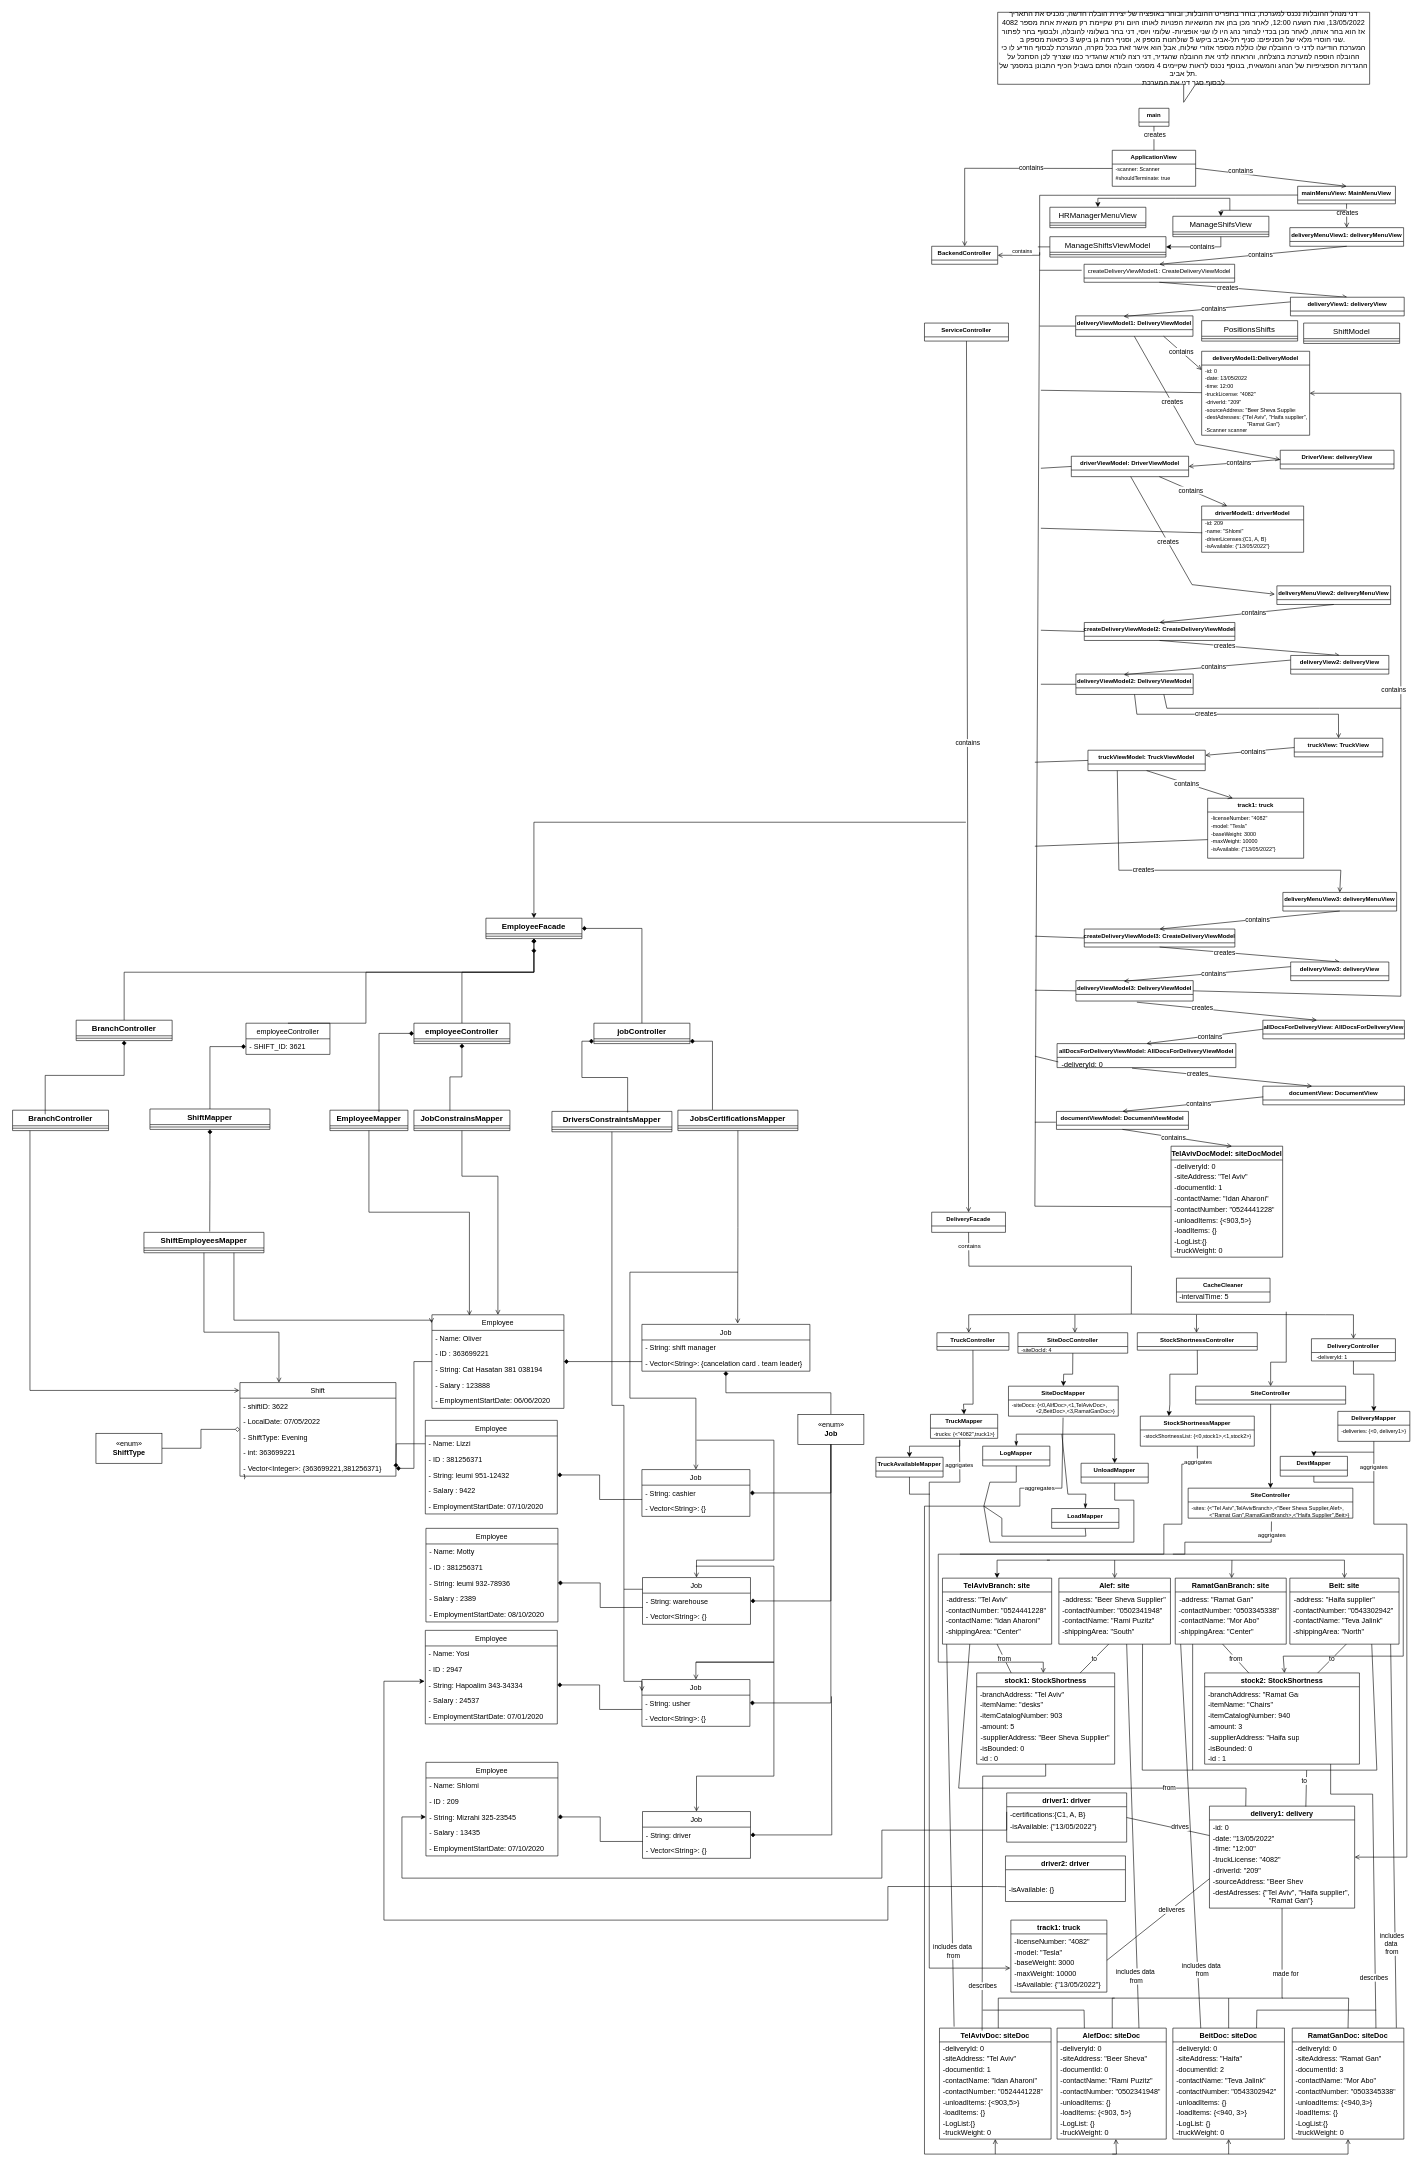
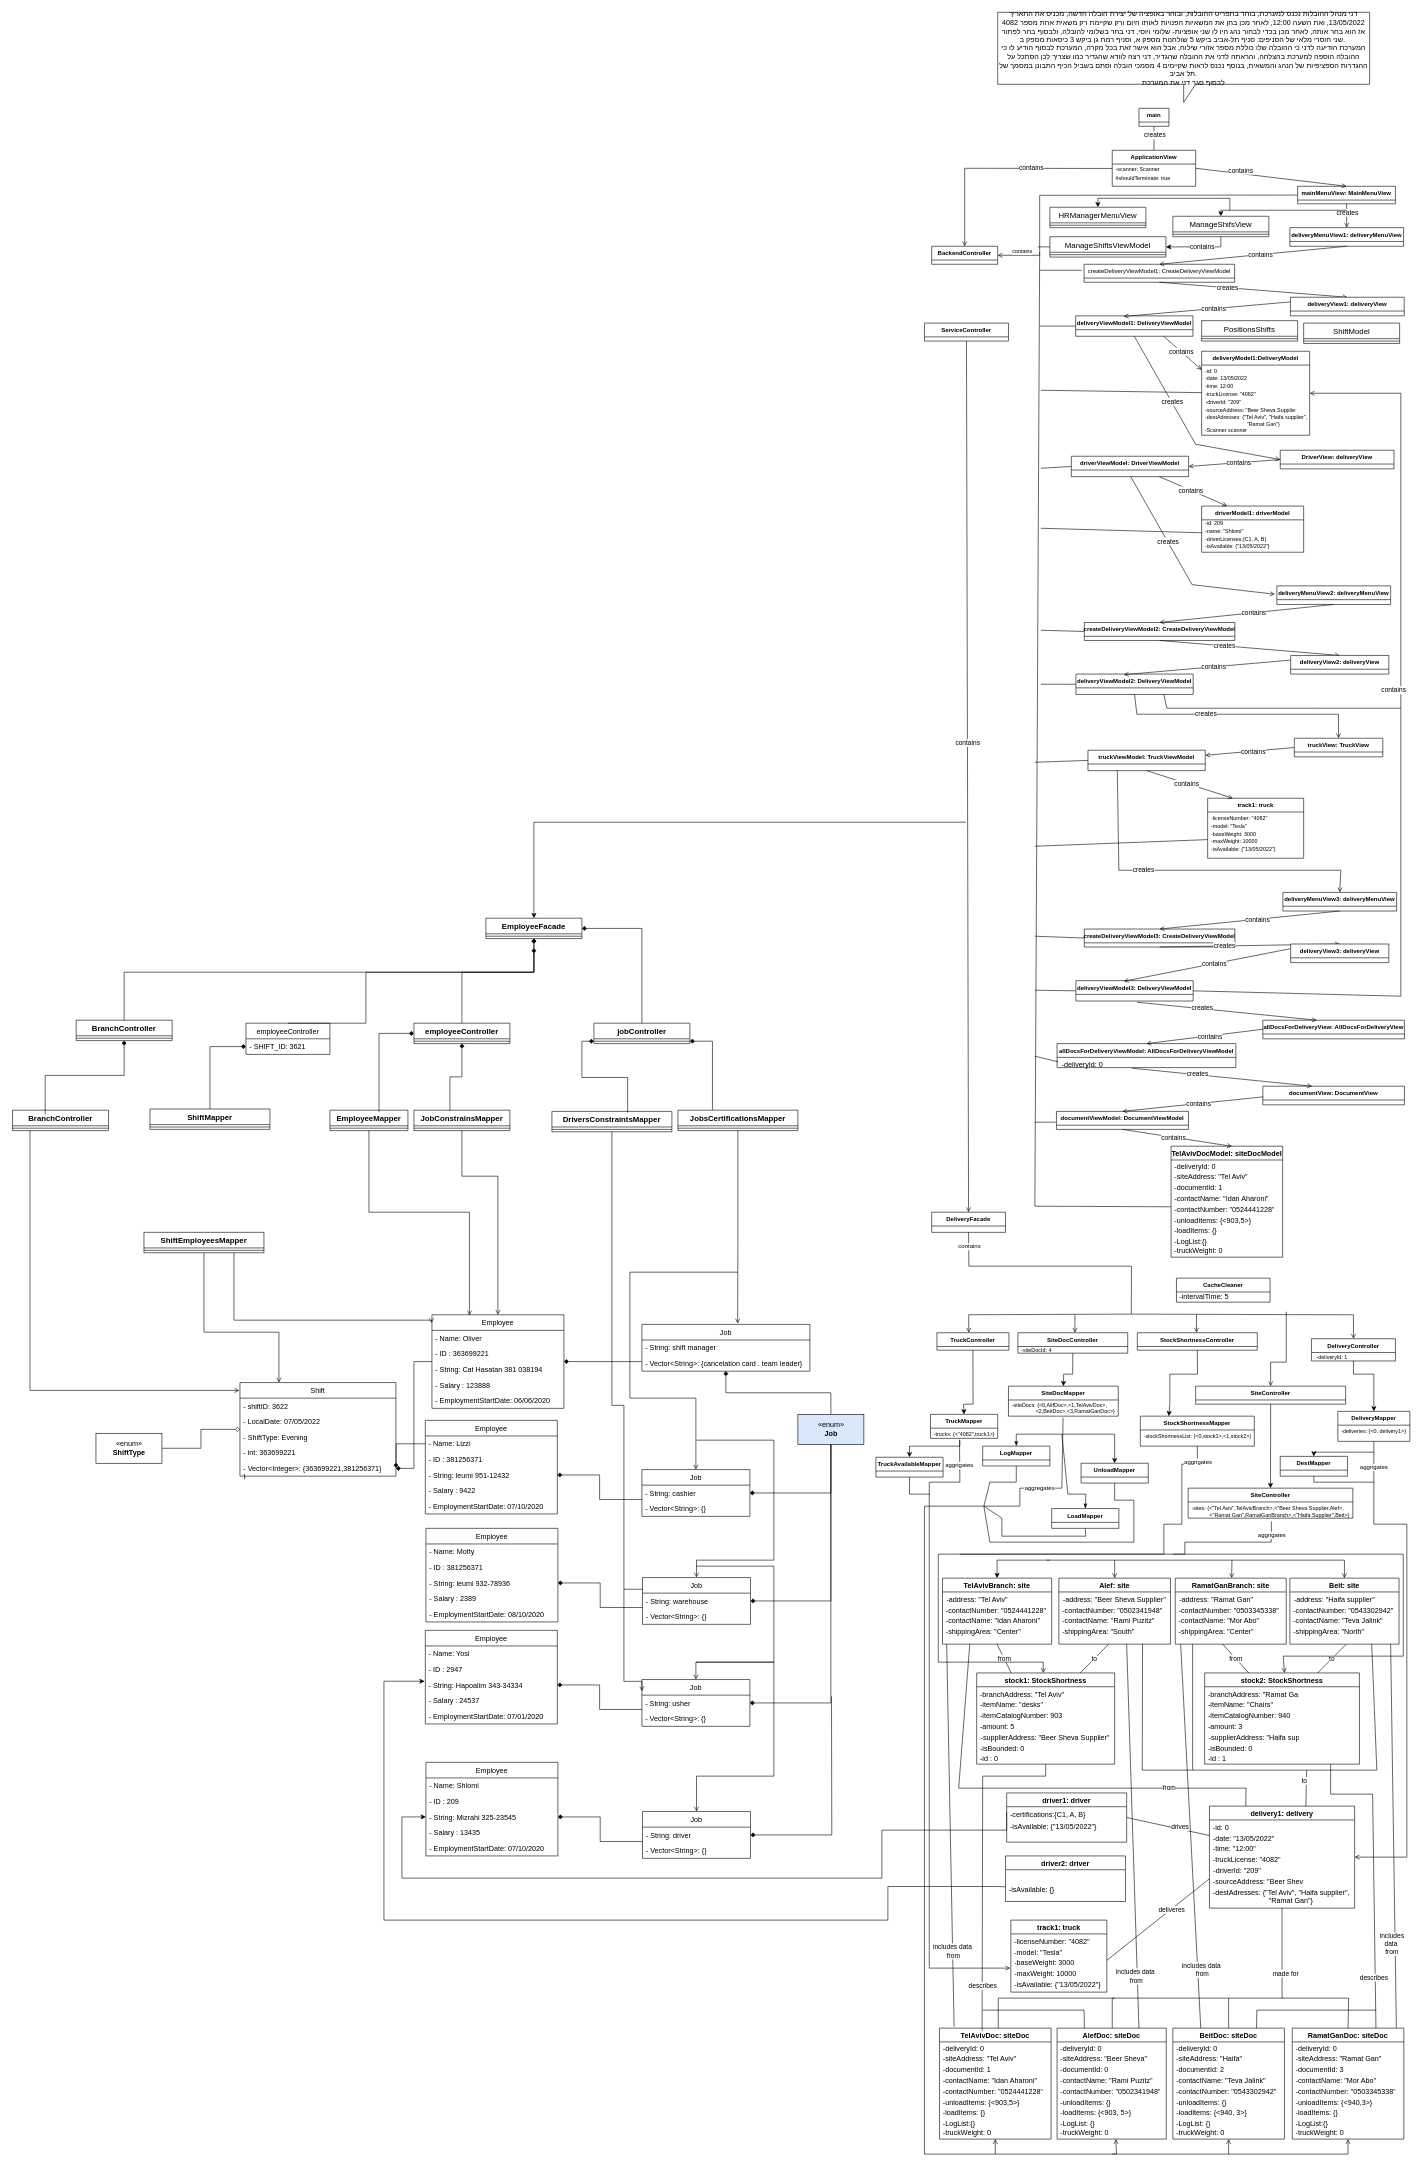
(1340, 971) -> (1340, 953)
(210, 1134) -> none
(831, 1430) -> (831, 1430)
